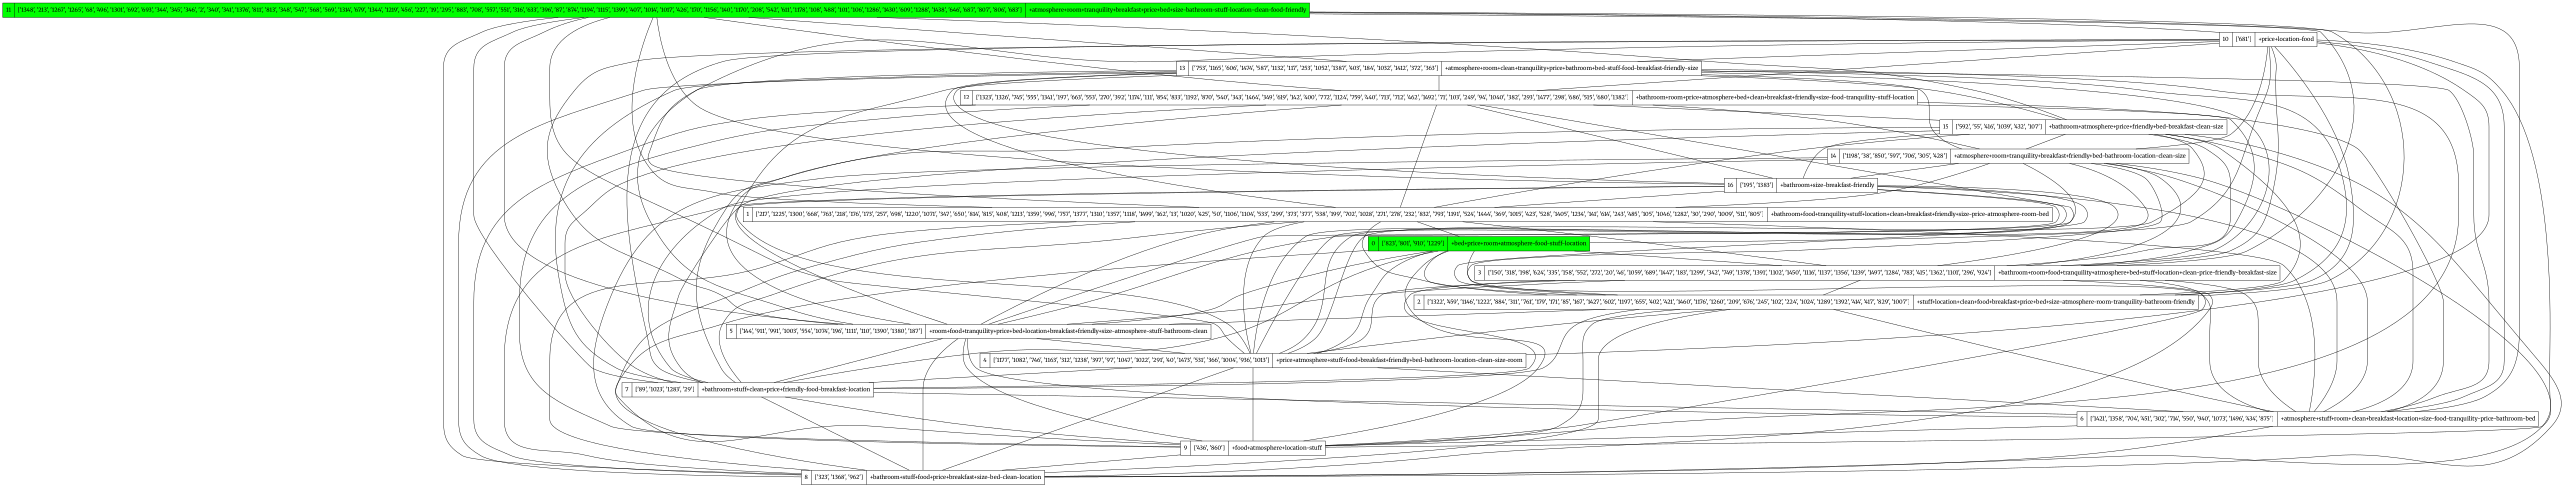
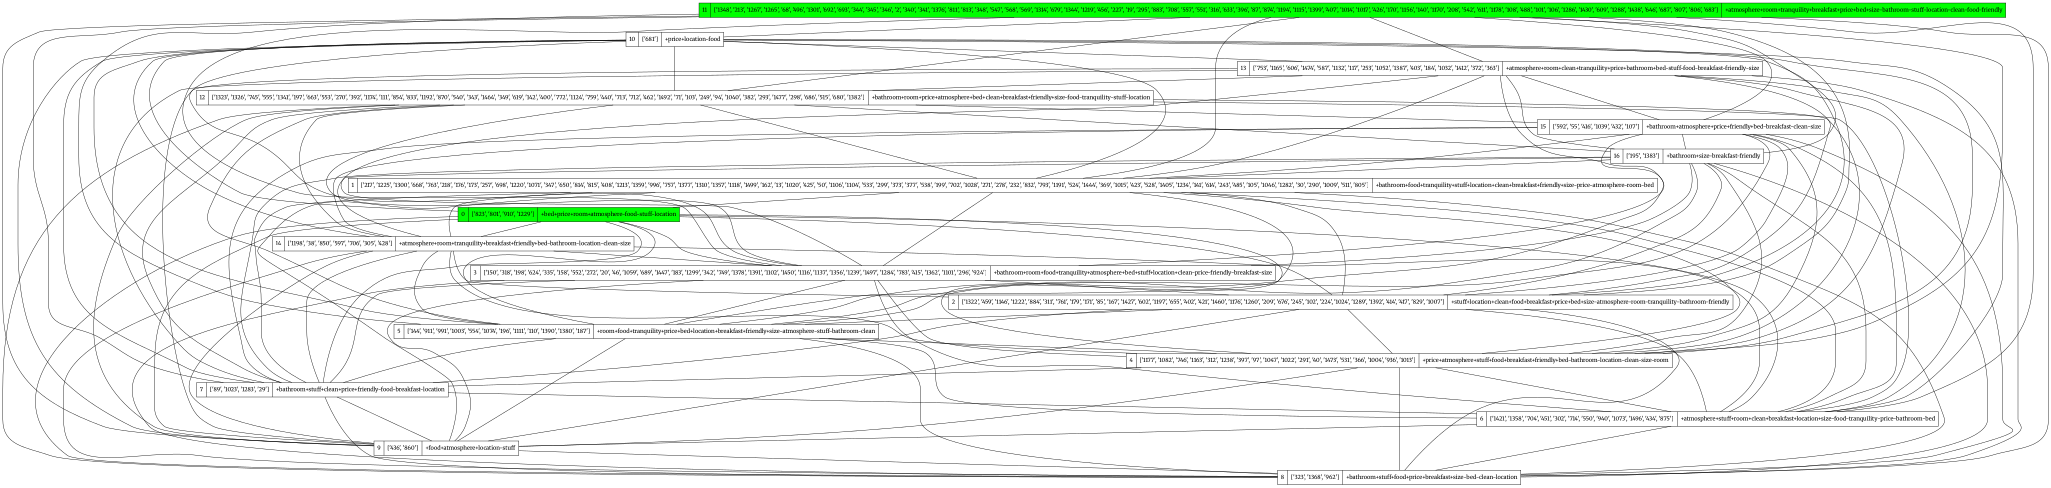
none -> (8, 51)
(1923, 93) -> (511, 229)
